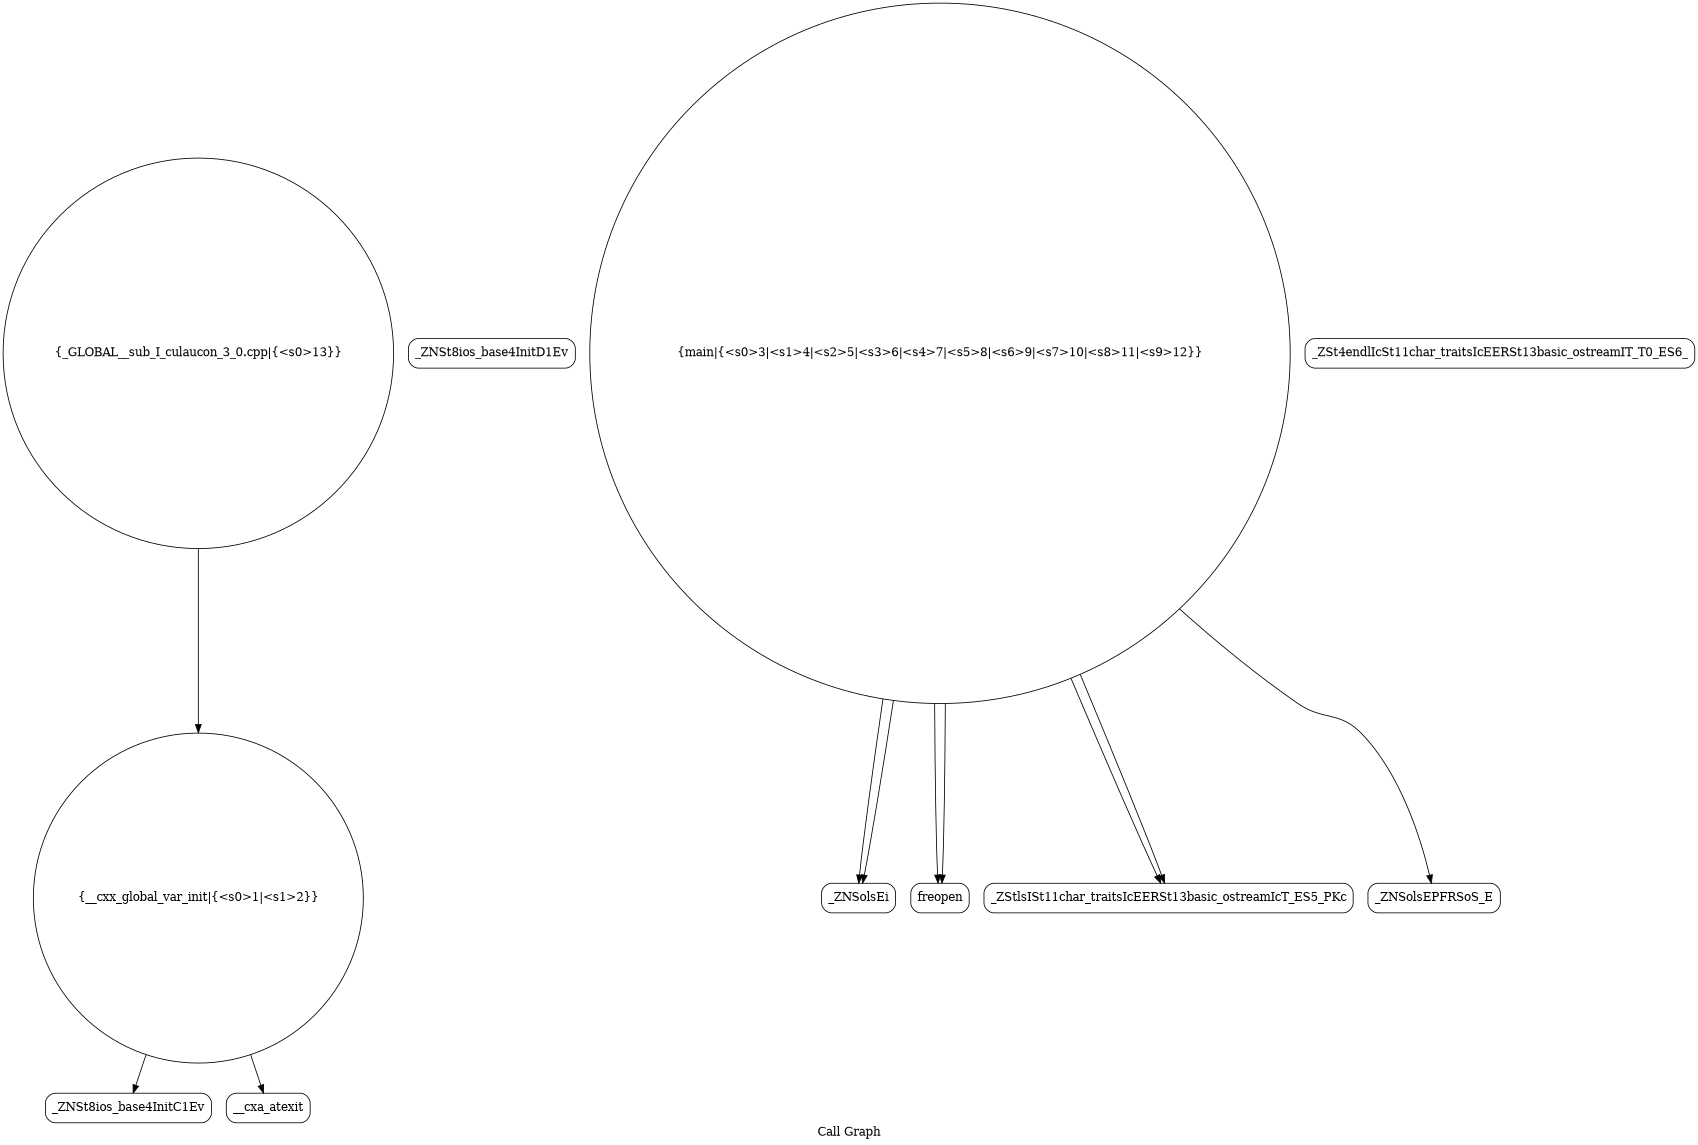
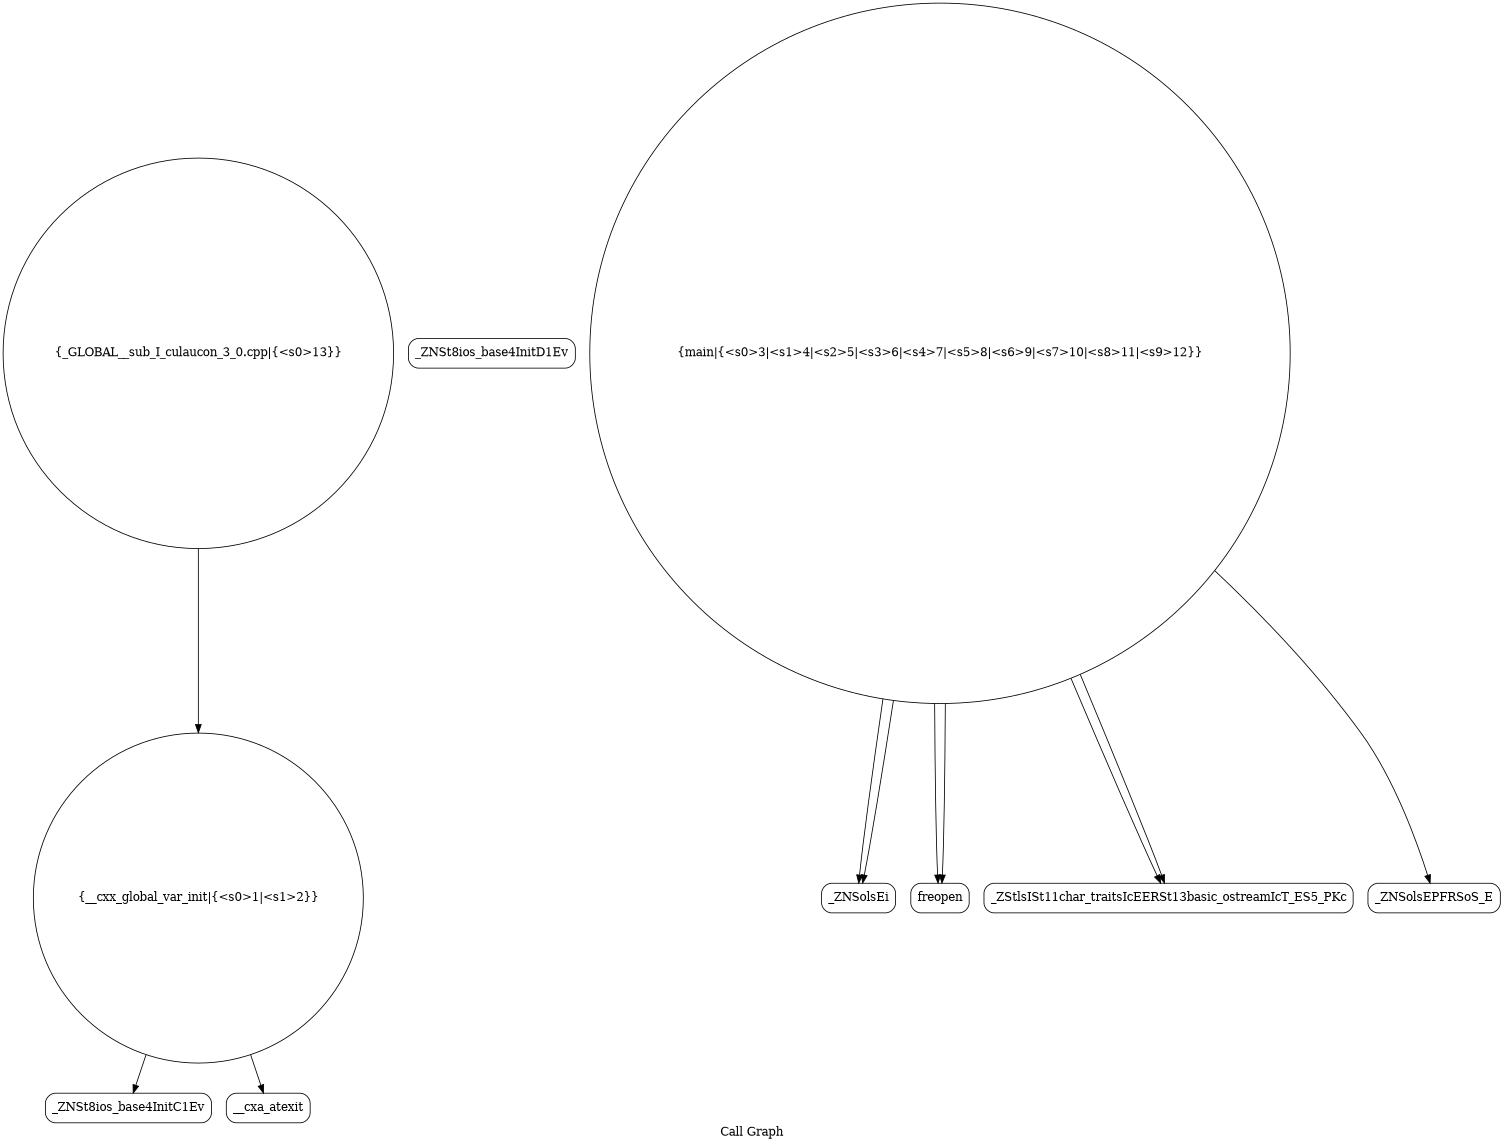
(1500, 353) -> none
